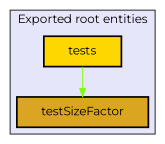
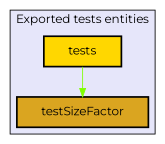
(83, 20) -> (83, 20)
